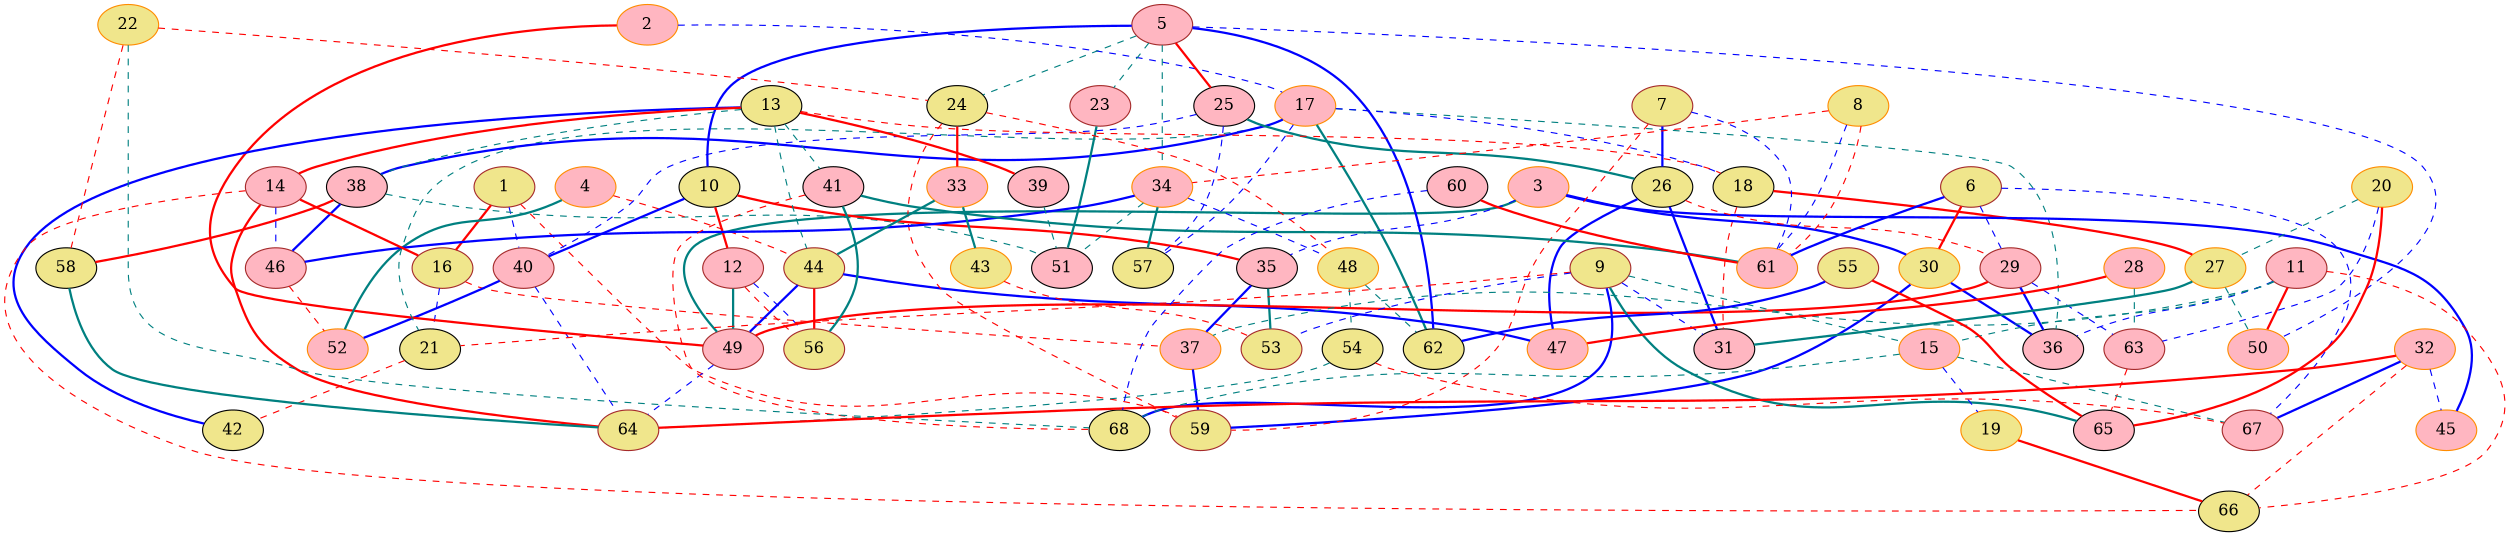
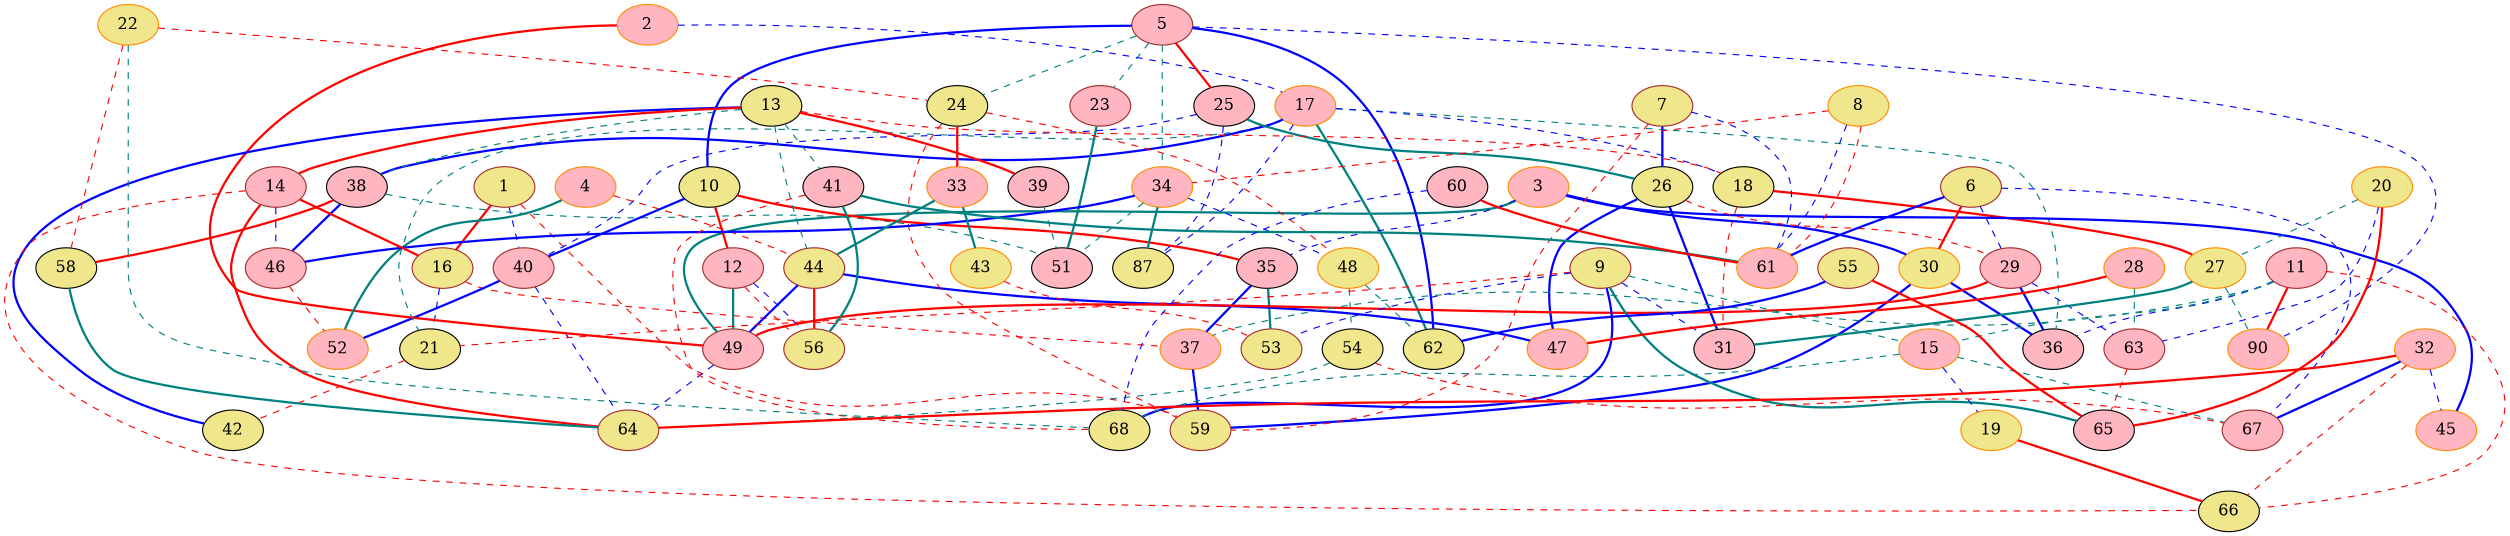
(1143, 268) -> (1143, 268)
(2258, 349) -> (2258, 349)
